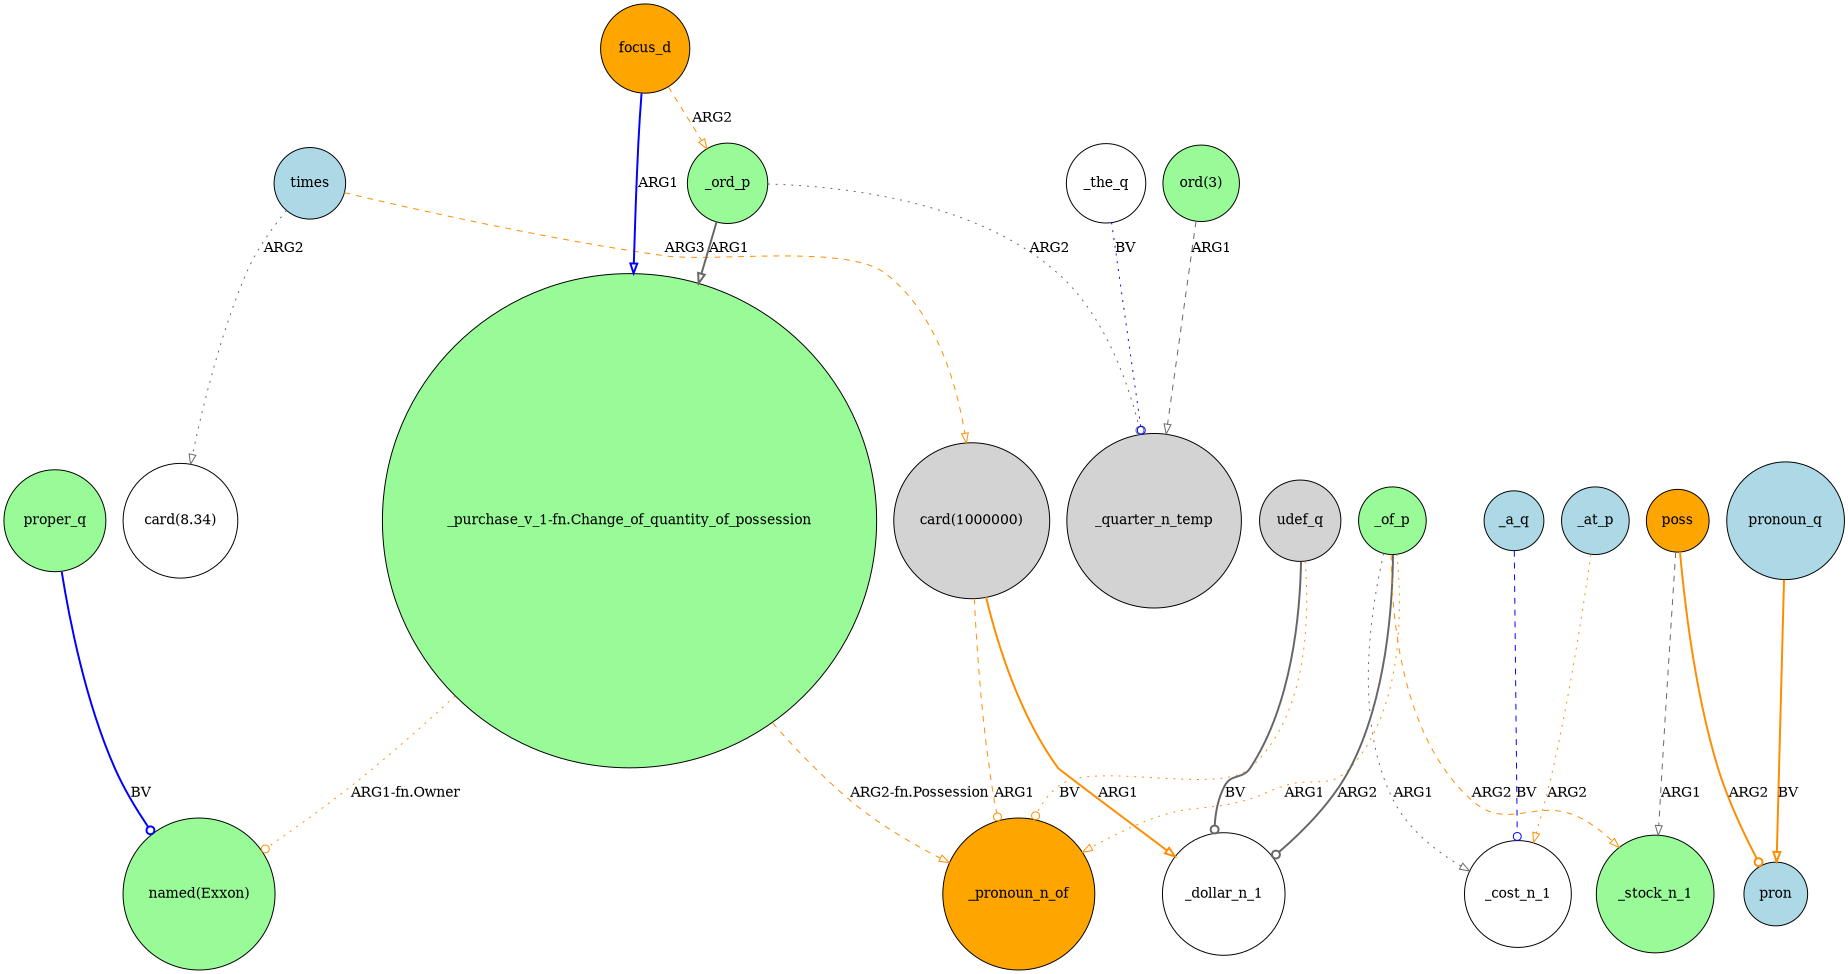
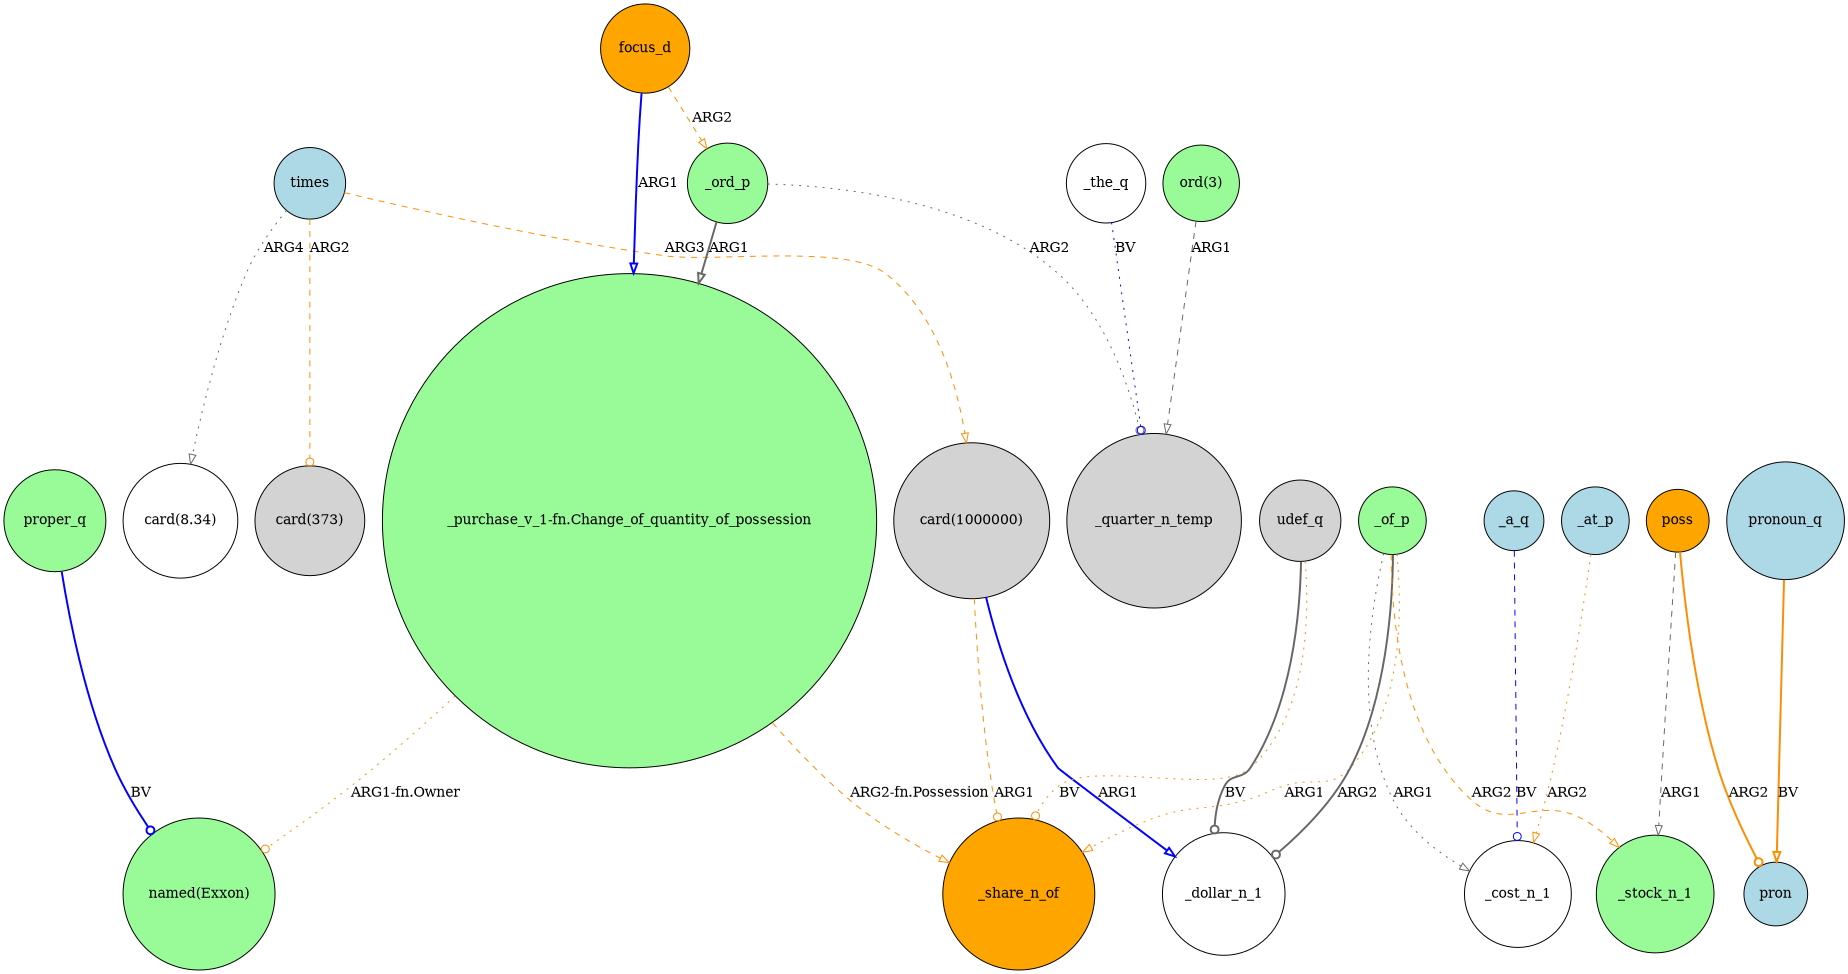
(284, 248) -> (284, 248)
none -> (310, 521)
(1044, 747) -> (1044, 747)
(1019, 894) -> (1019, 894)
